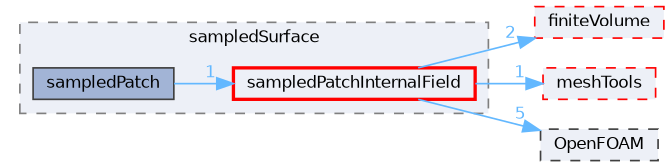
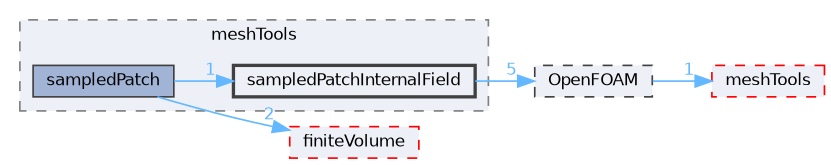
(254, 38) -> (254, 36)
(469, 55) -> (215, 113)
(354, 84) -> (354, 81)
(501, 84) -> (674, 81)
